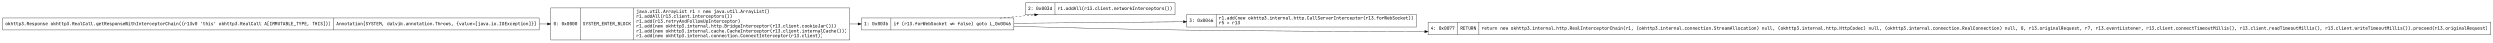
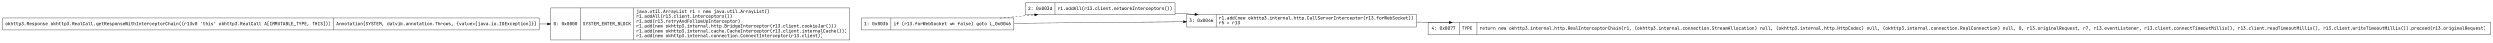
none -> (1185, 14)
(854, 24) -> none
(1468, 28) -> (1467, 28)
(1219, 30) -> (1433, 22)
